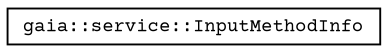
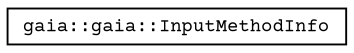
(194, 26) -> (177, 26)
